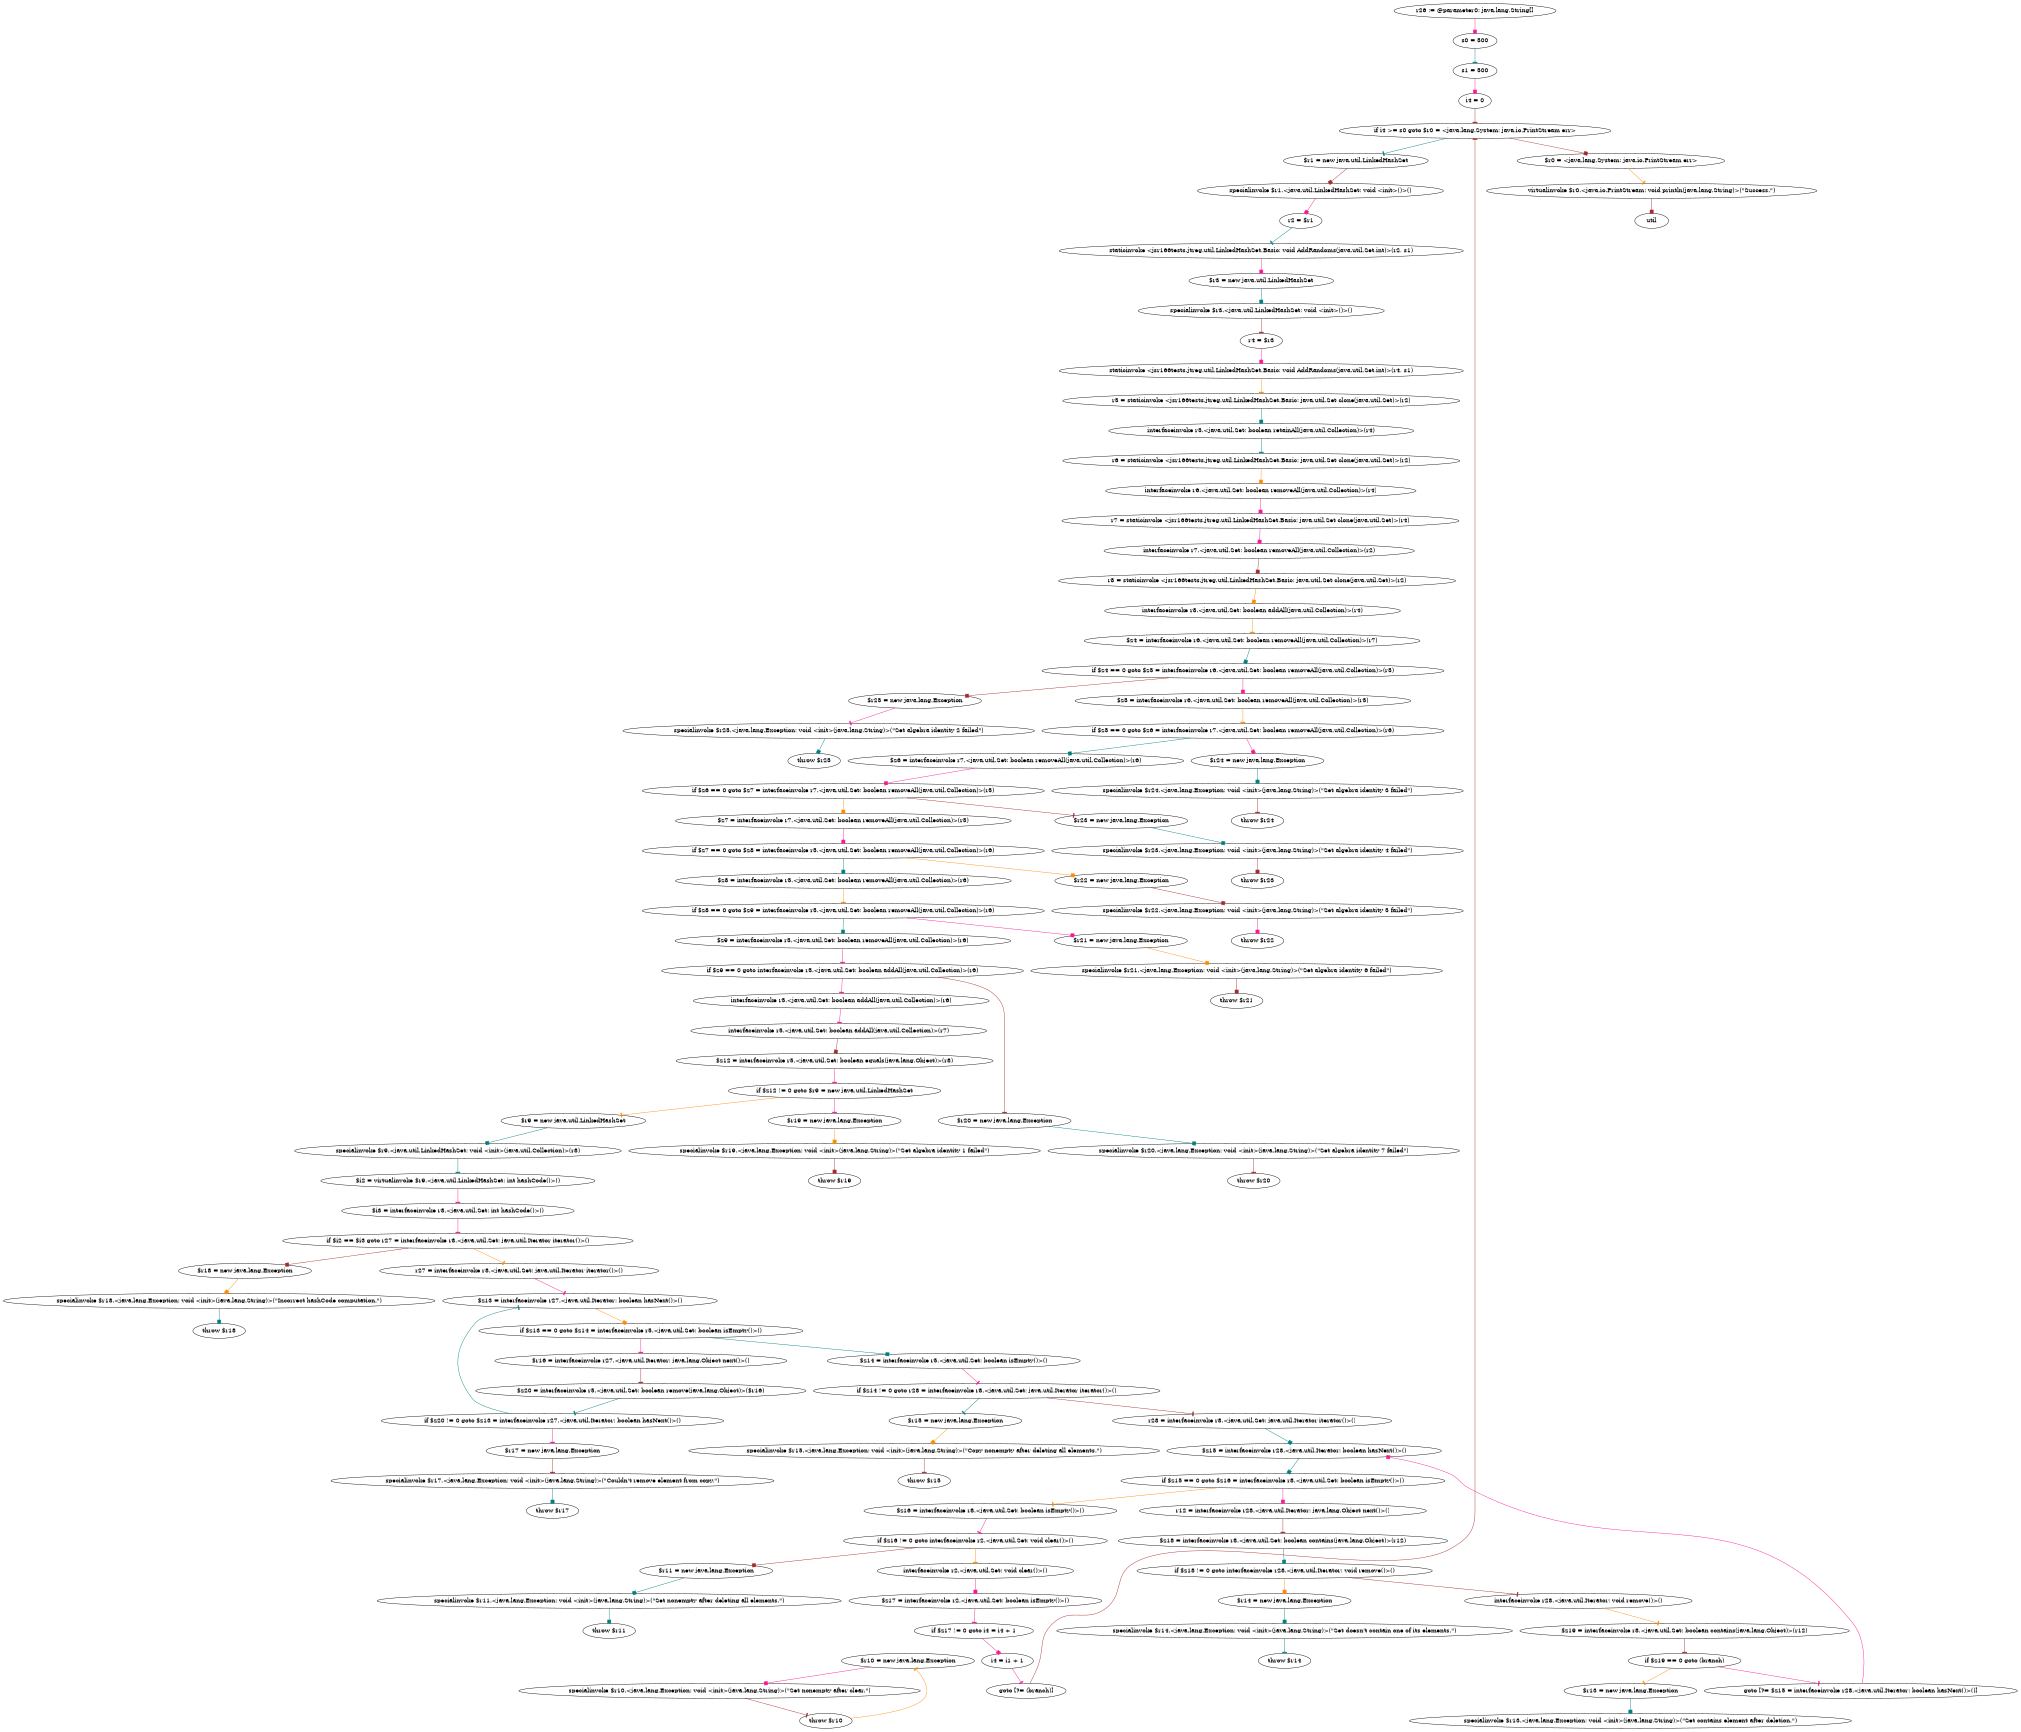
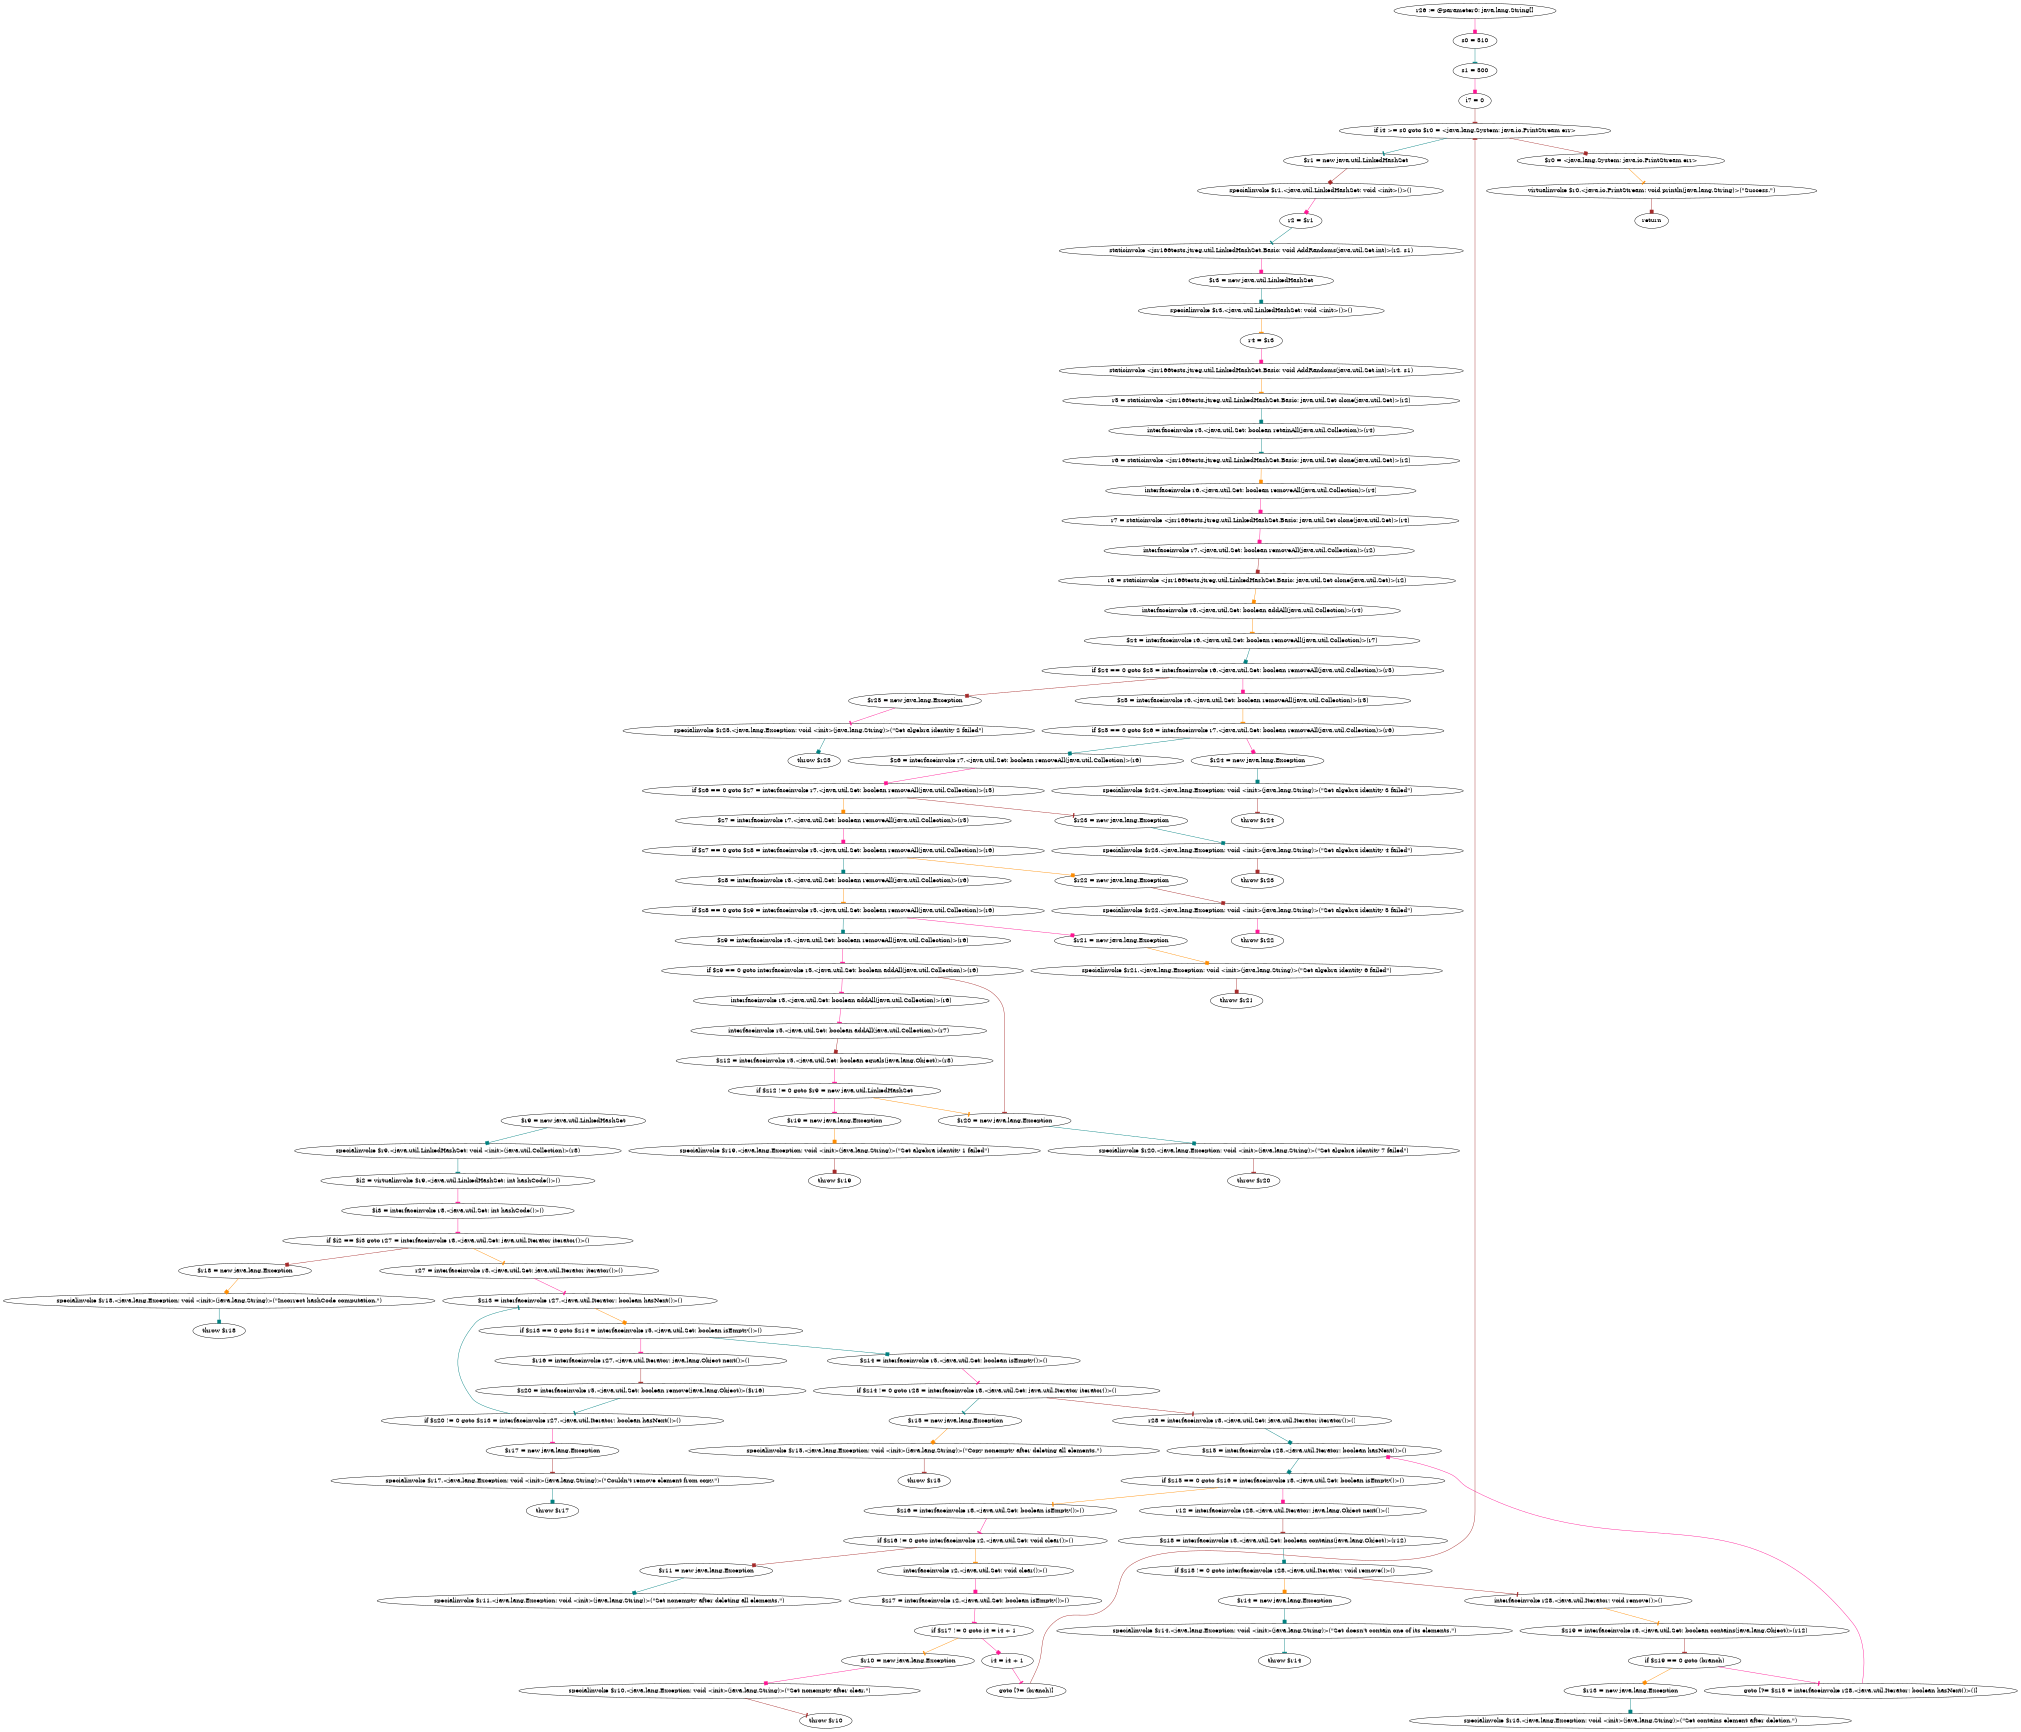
(1475, 41) -> (1475, 41)
(1475, 101) -> (1475, 101)
(1652, 221) -> (1652, 221)
(1261, 325) -> (1261, 325)
(702, 1106) -> (920, 1106)
(609, 1631) -> none
(1008, 1661) -> (1008, 1661)
(1659, 1675) -> (1659, 1675)
(904, 1709) -> (942, 1645)
